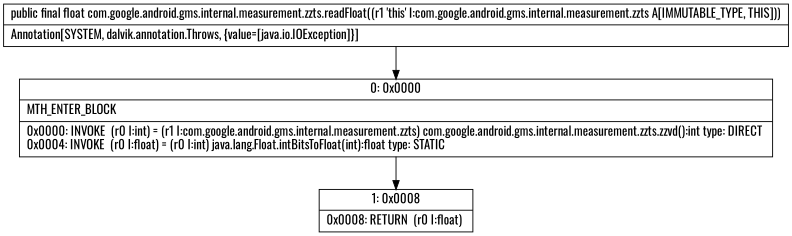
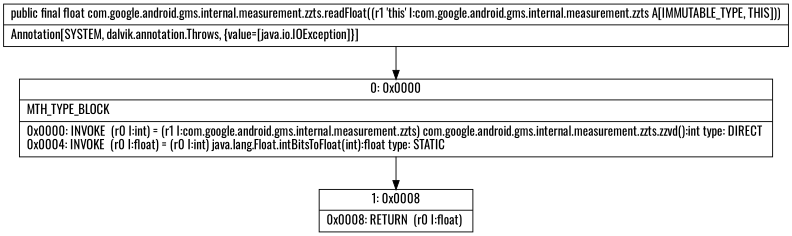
(72, 110) -> (68, 110)
